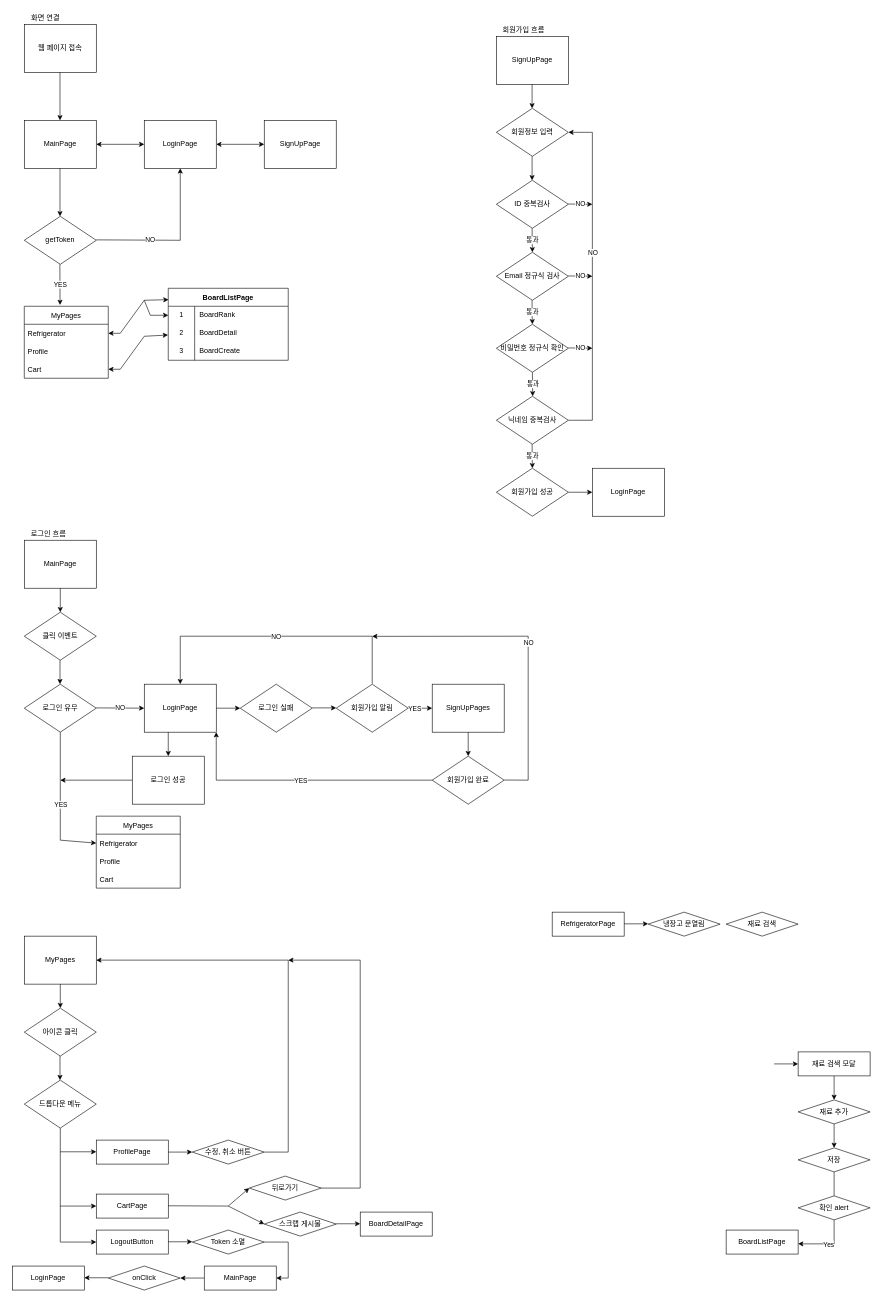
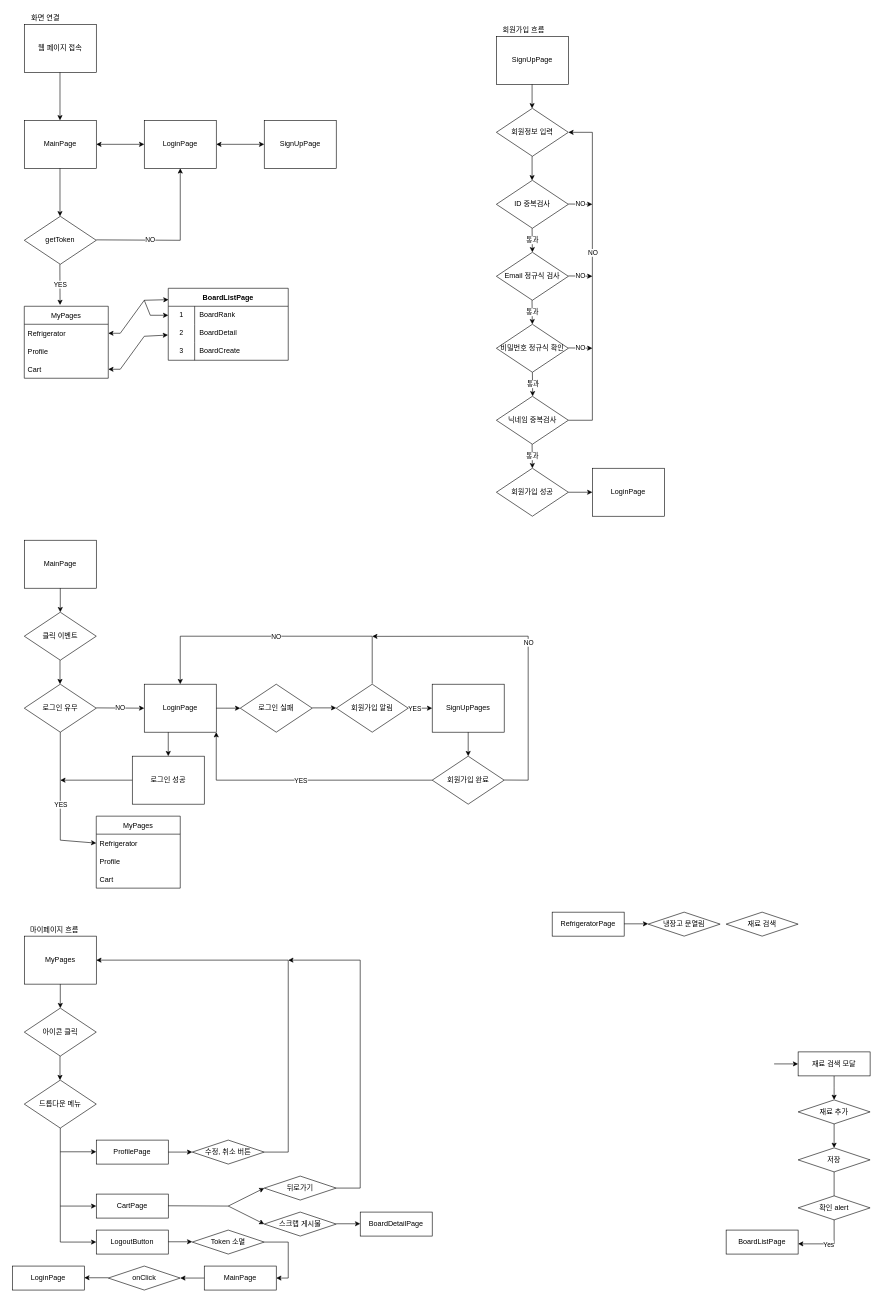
(48, 534) -> none
none -> (54, 930)
(285, 1188) -> (300, 1188)
